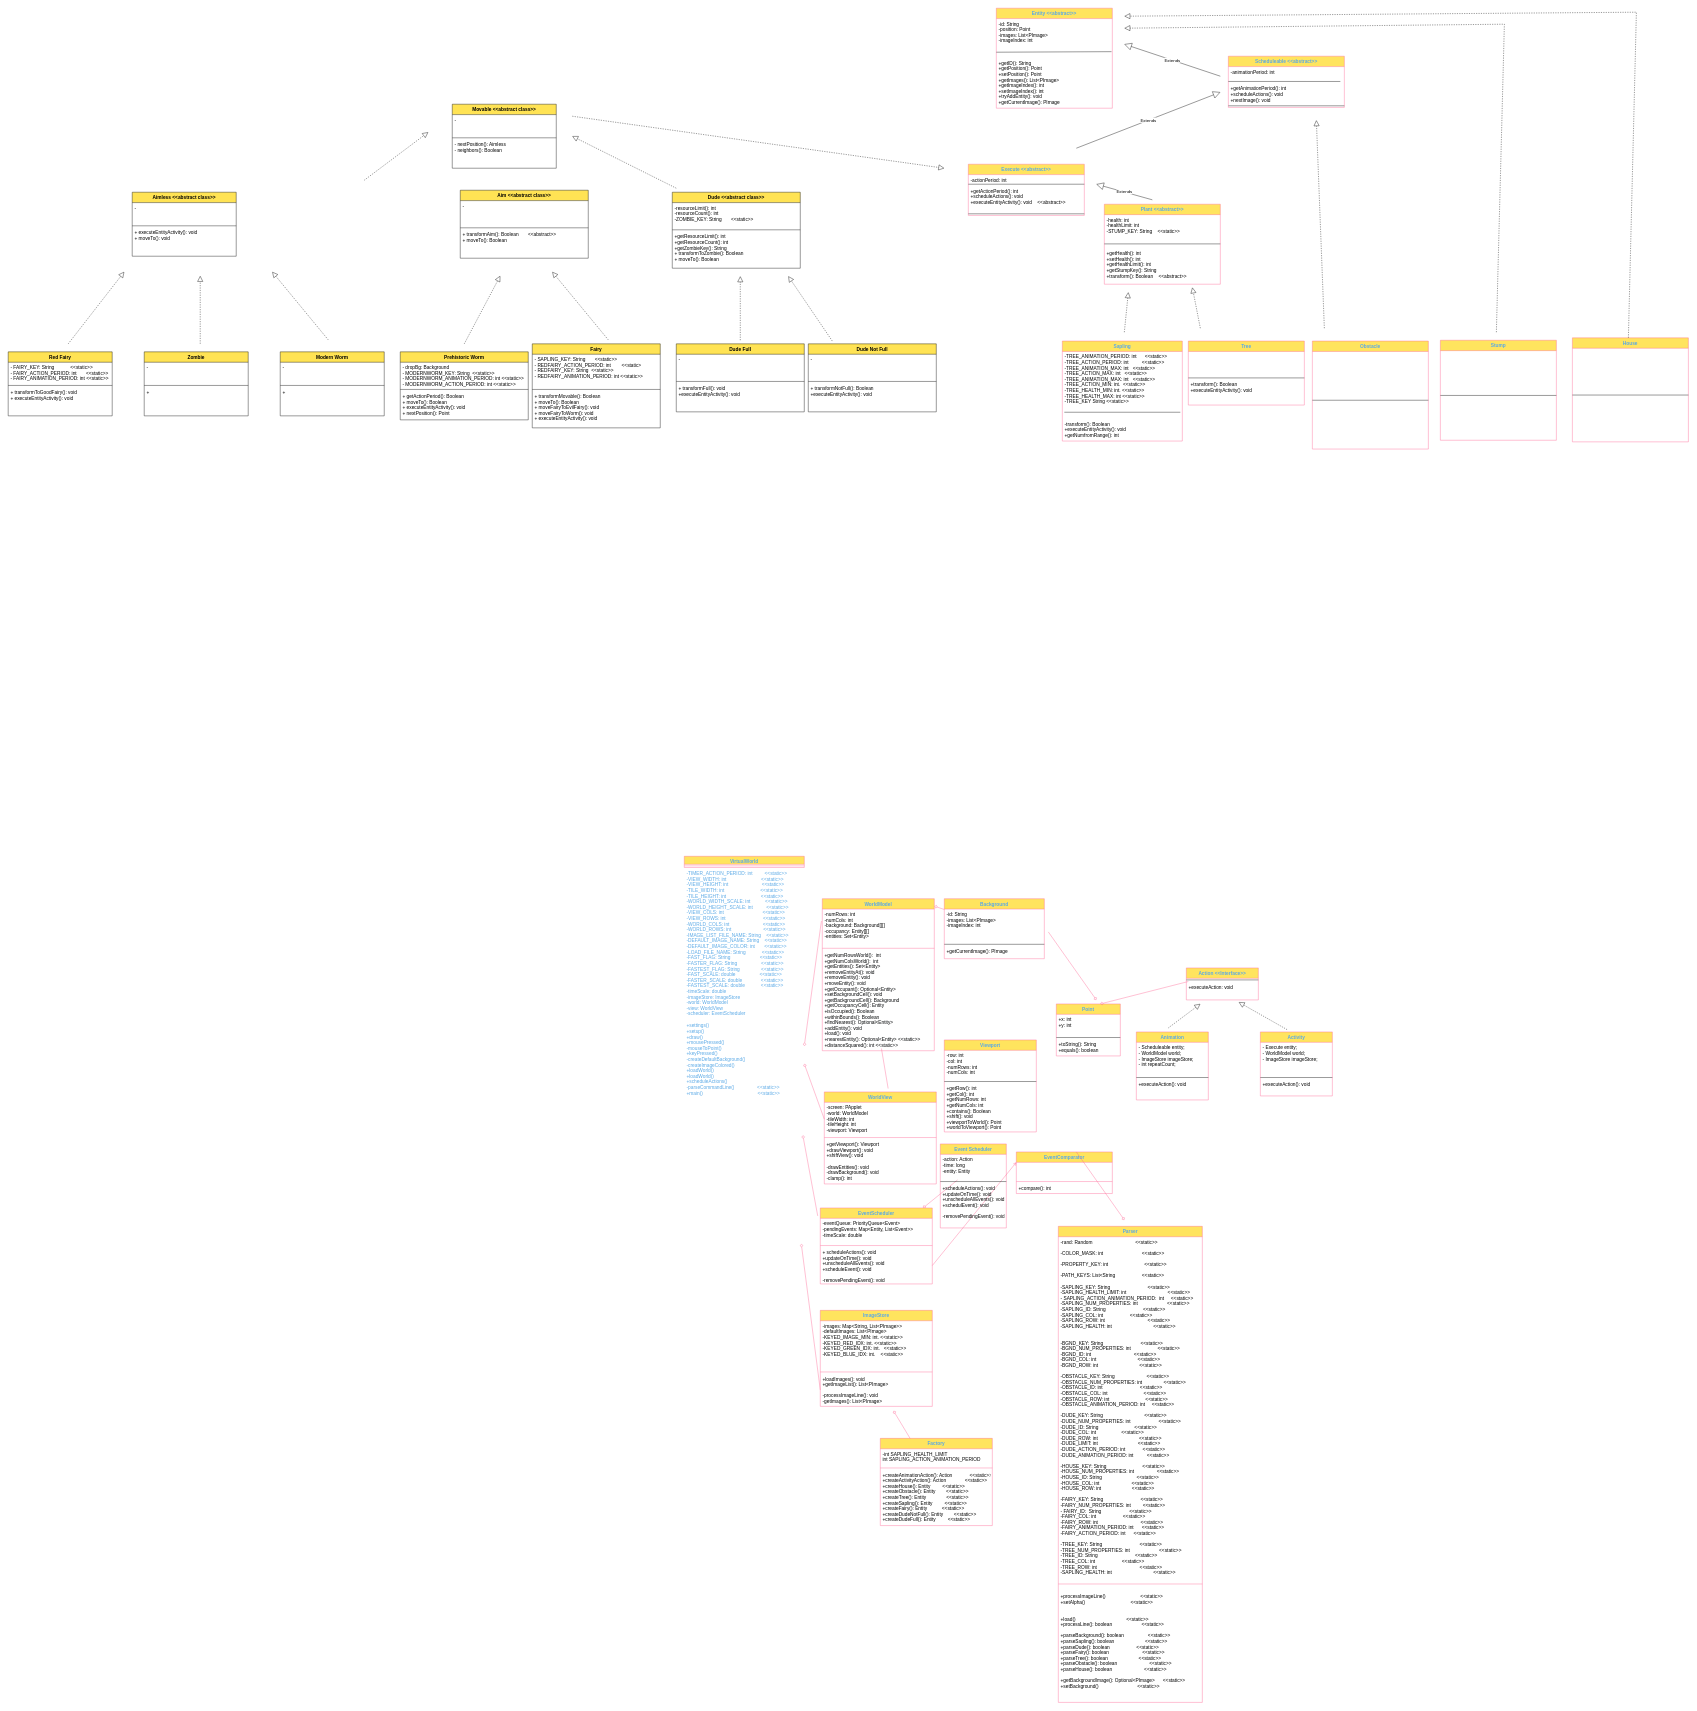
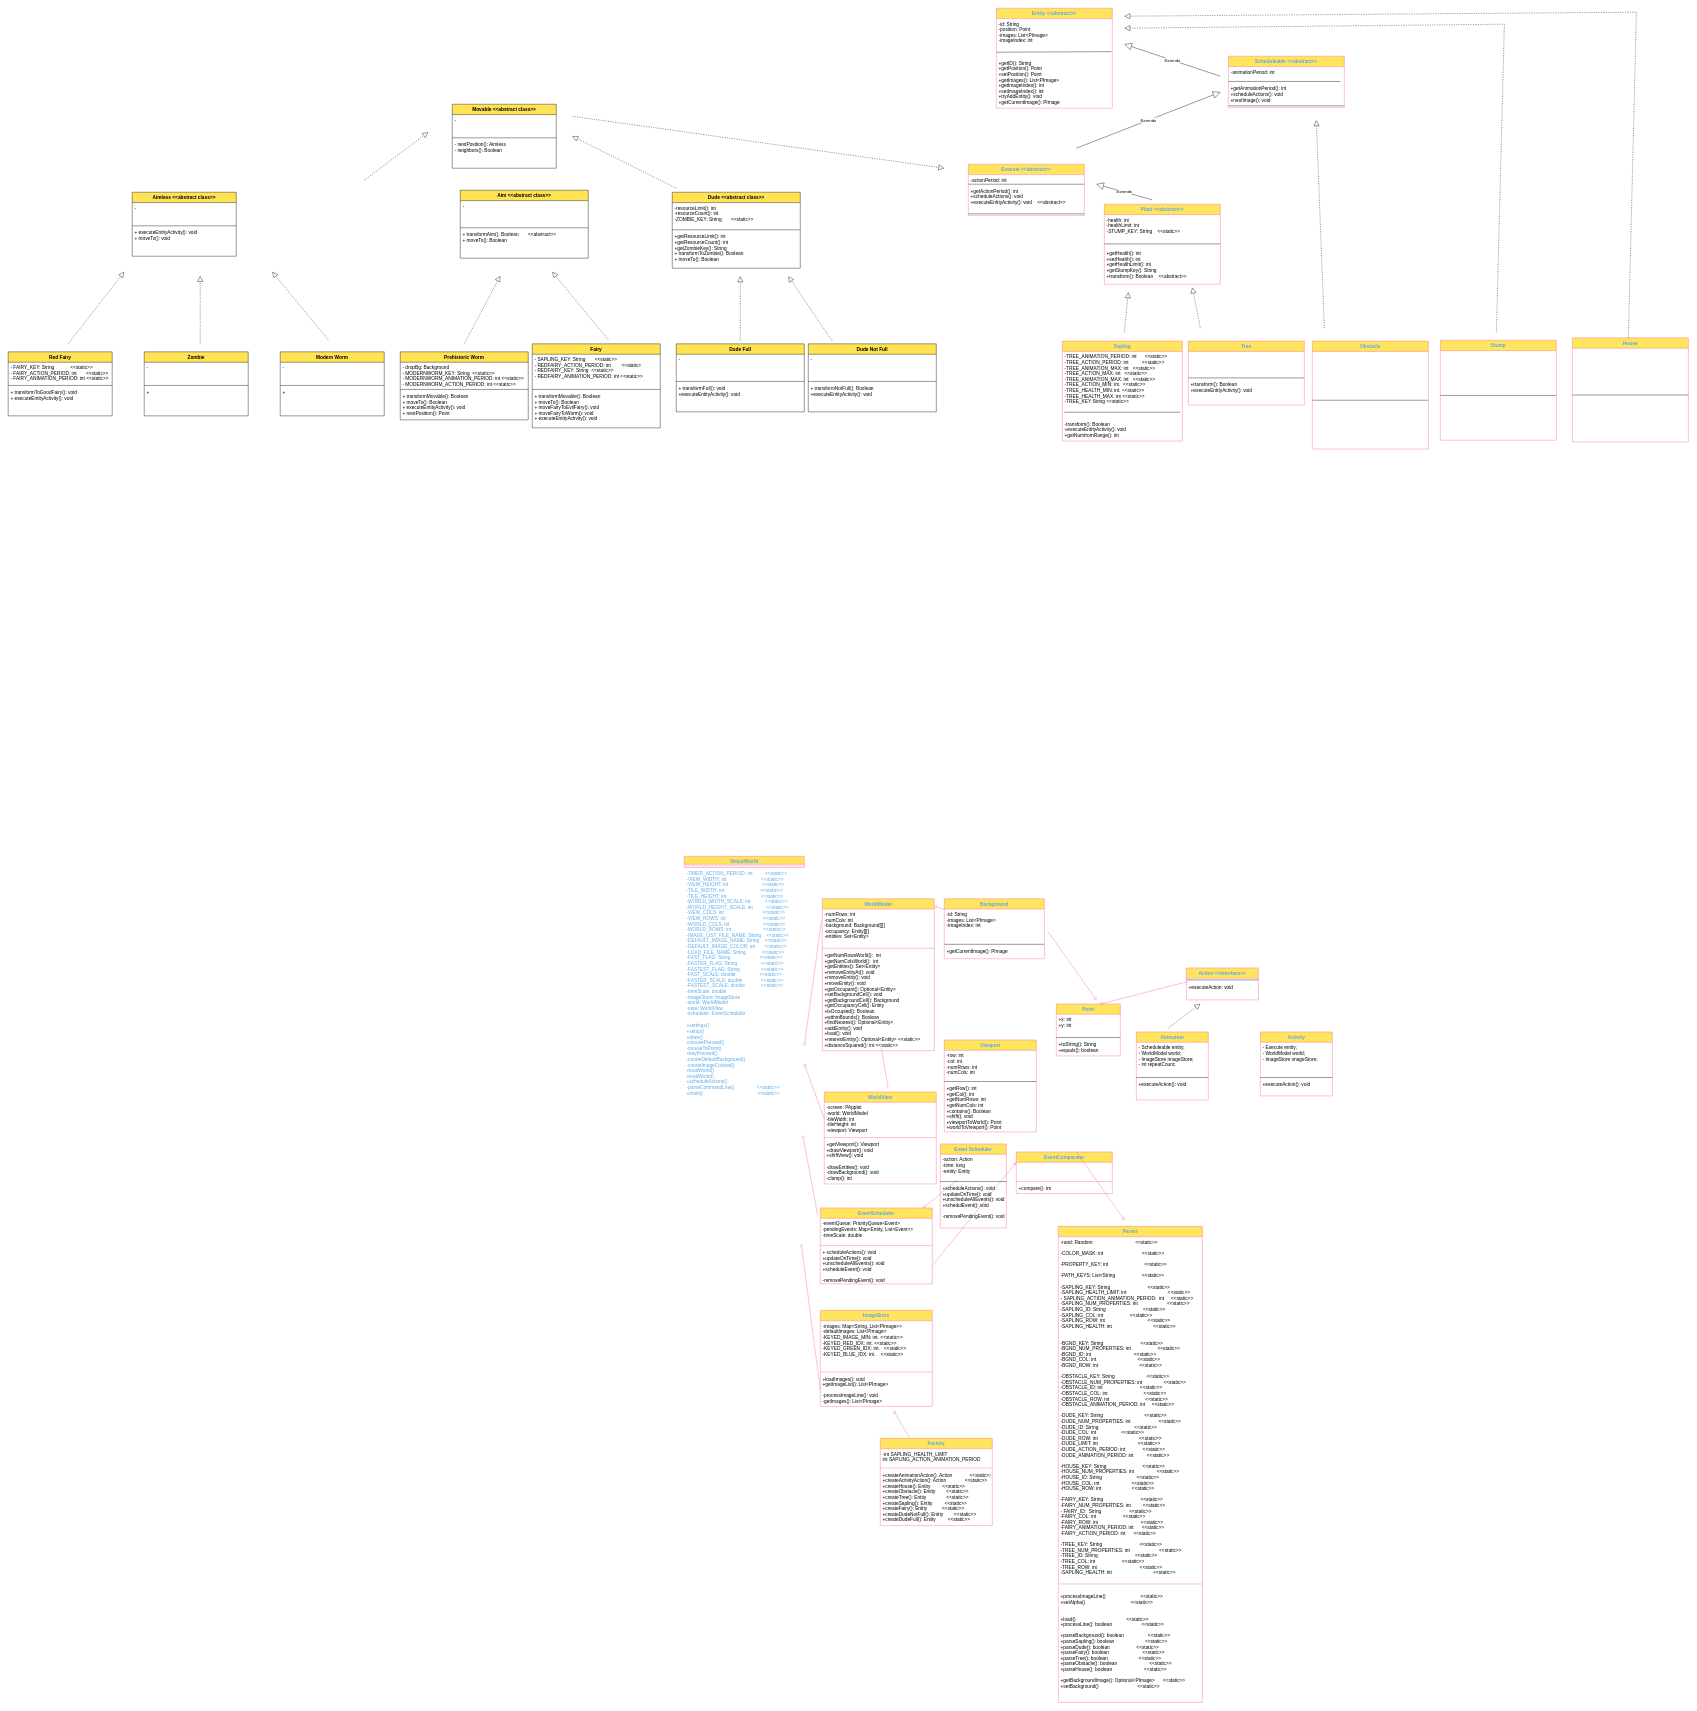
(436, 396) -> (438, 396)
(1259, 1013) -> none
